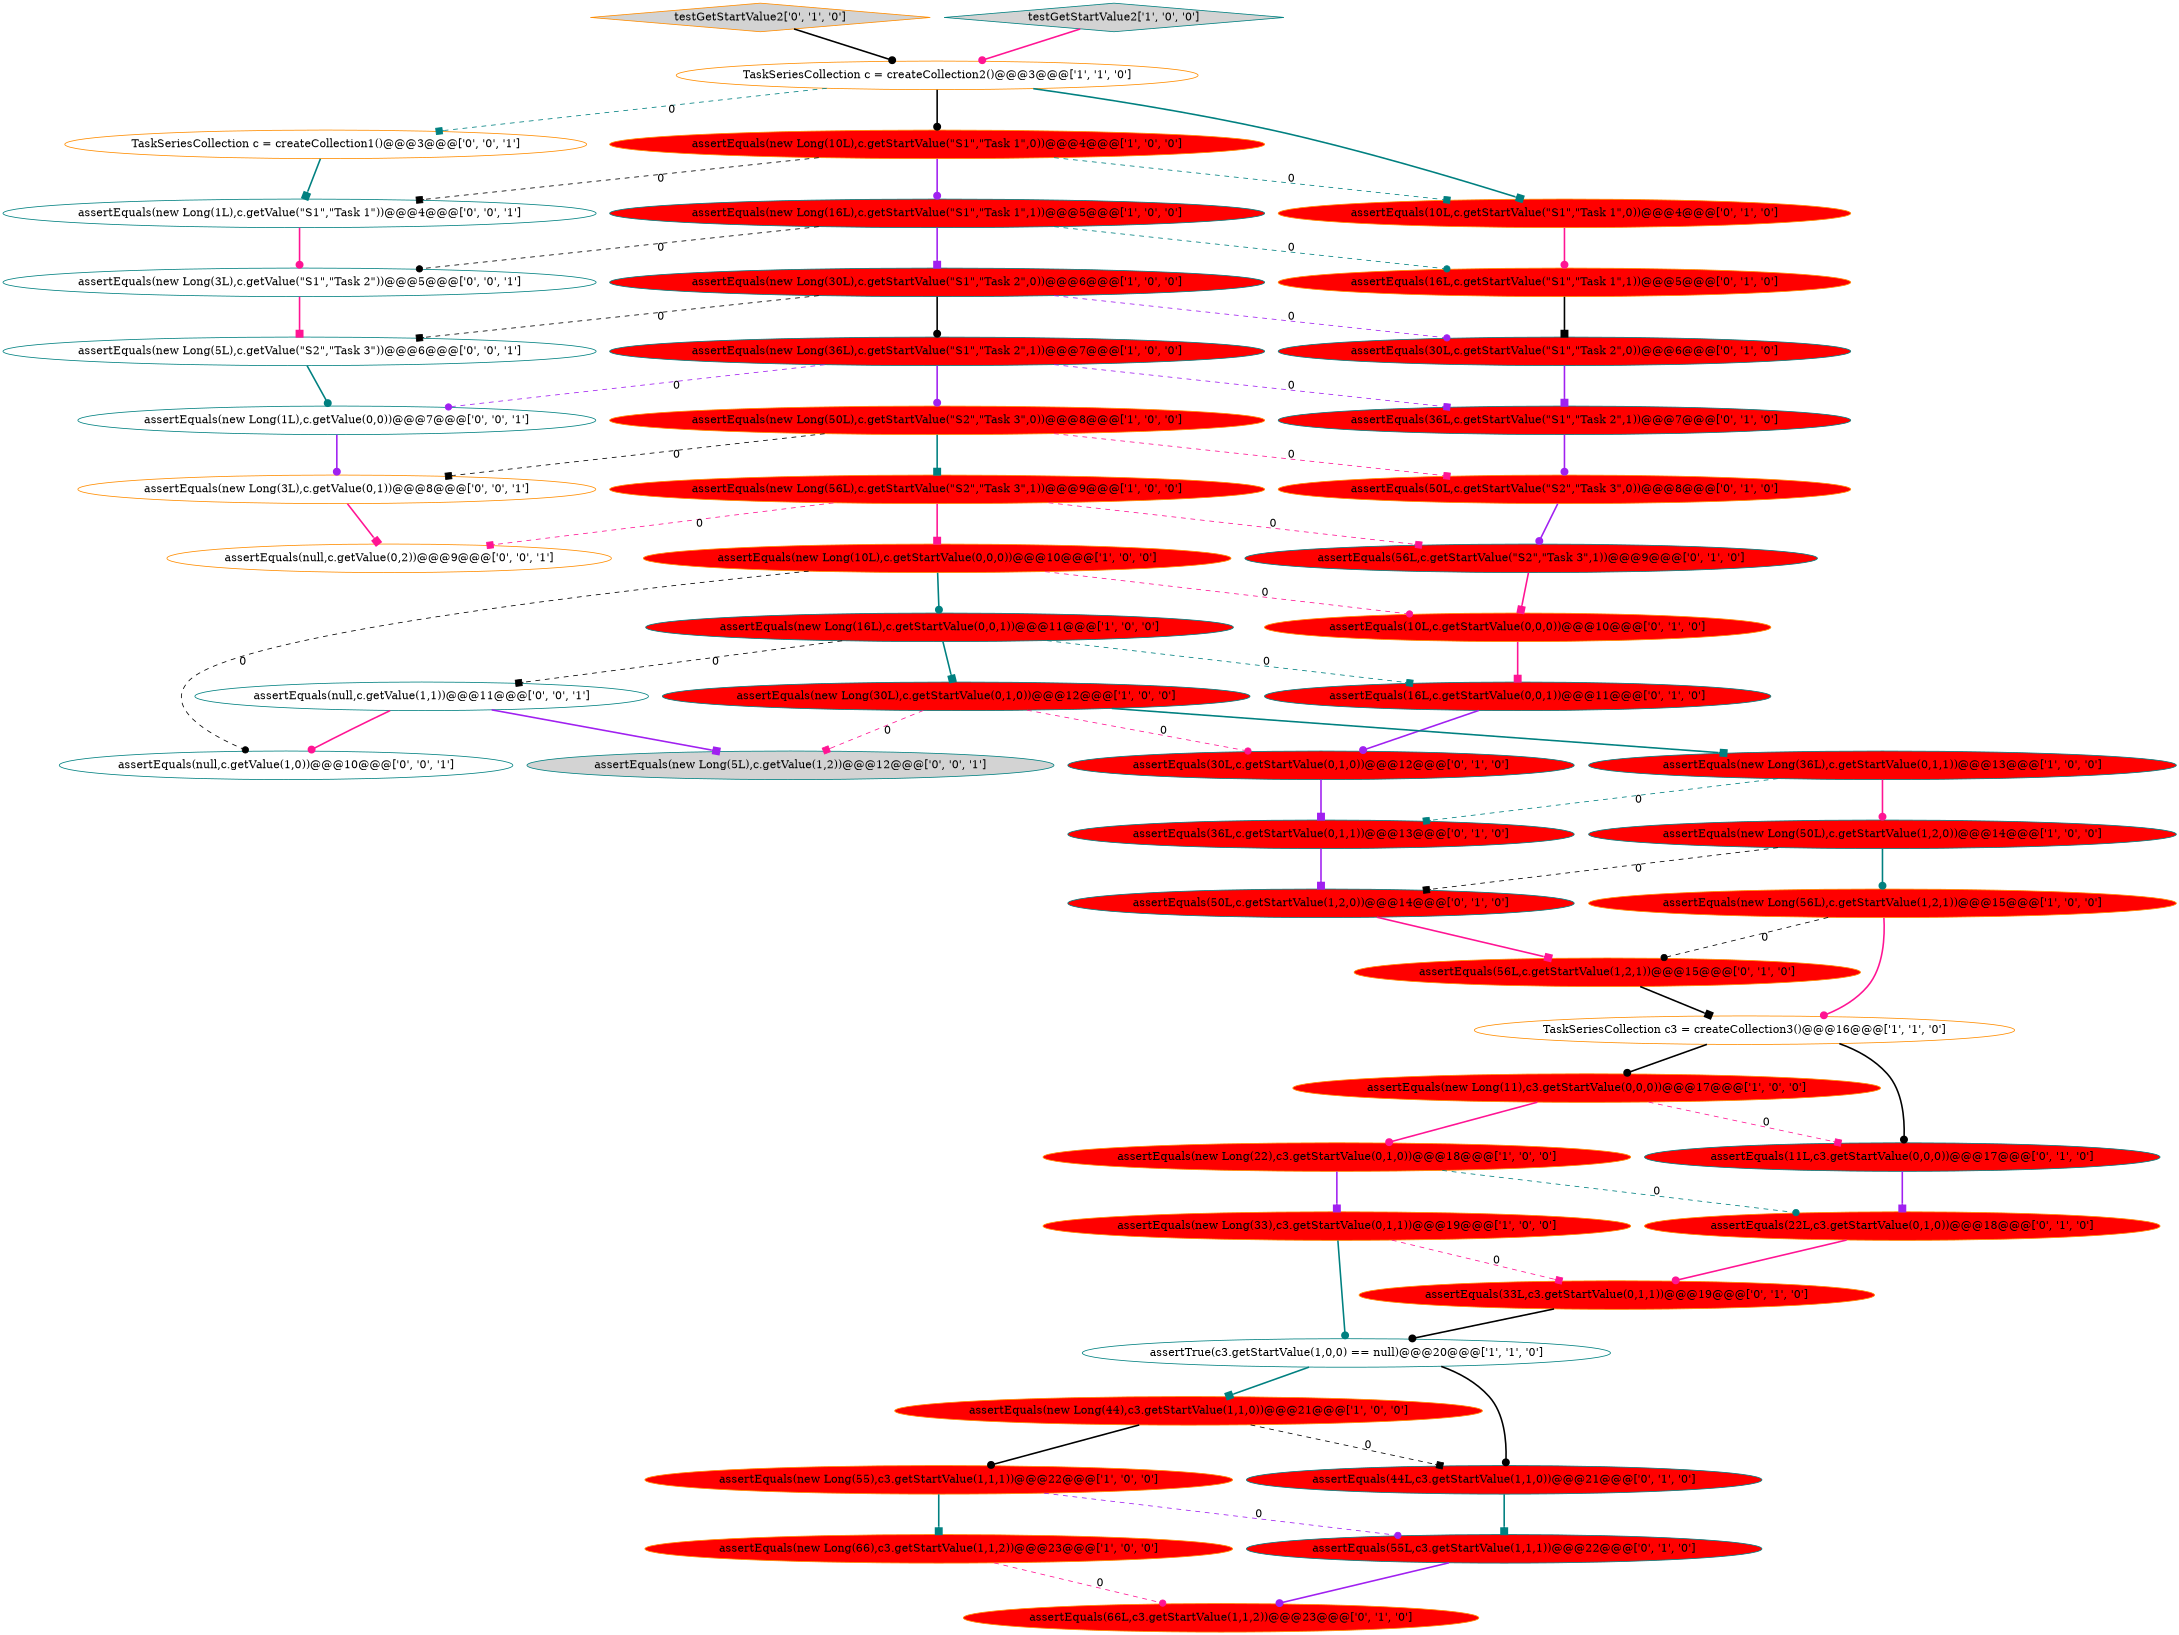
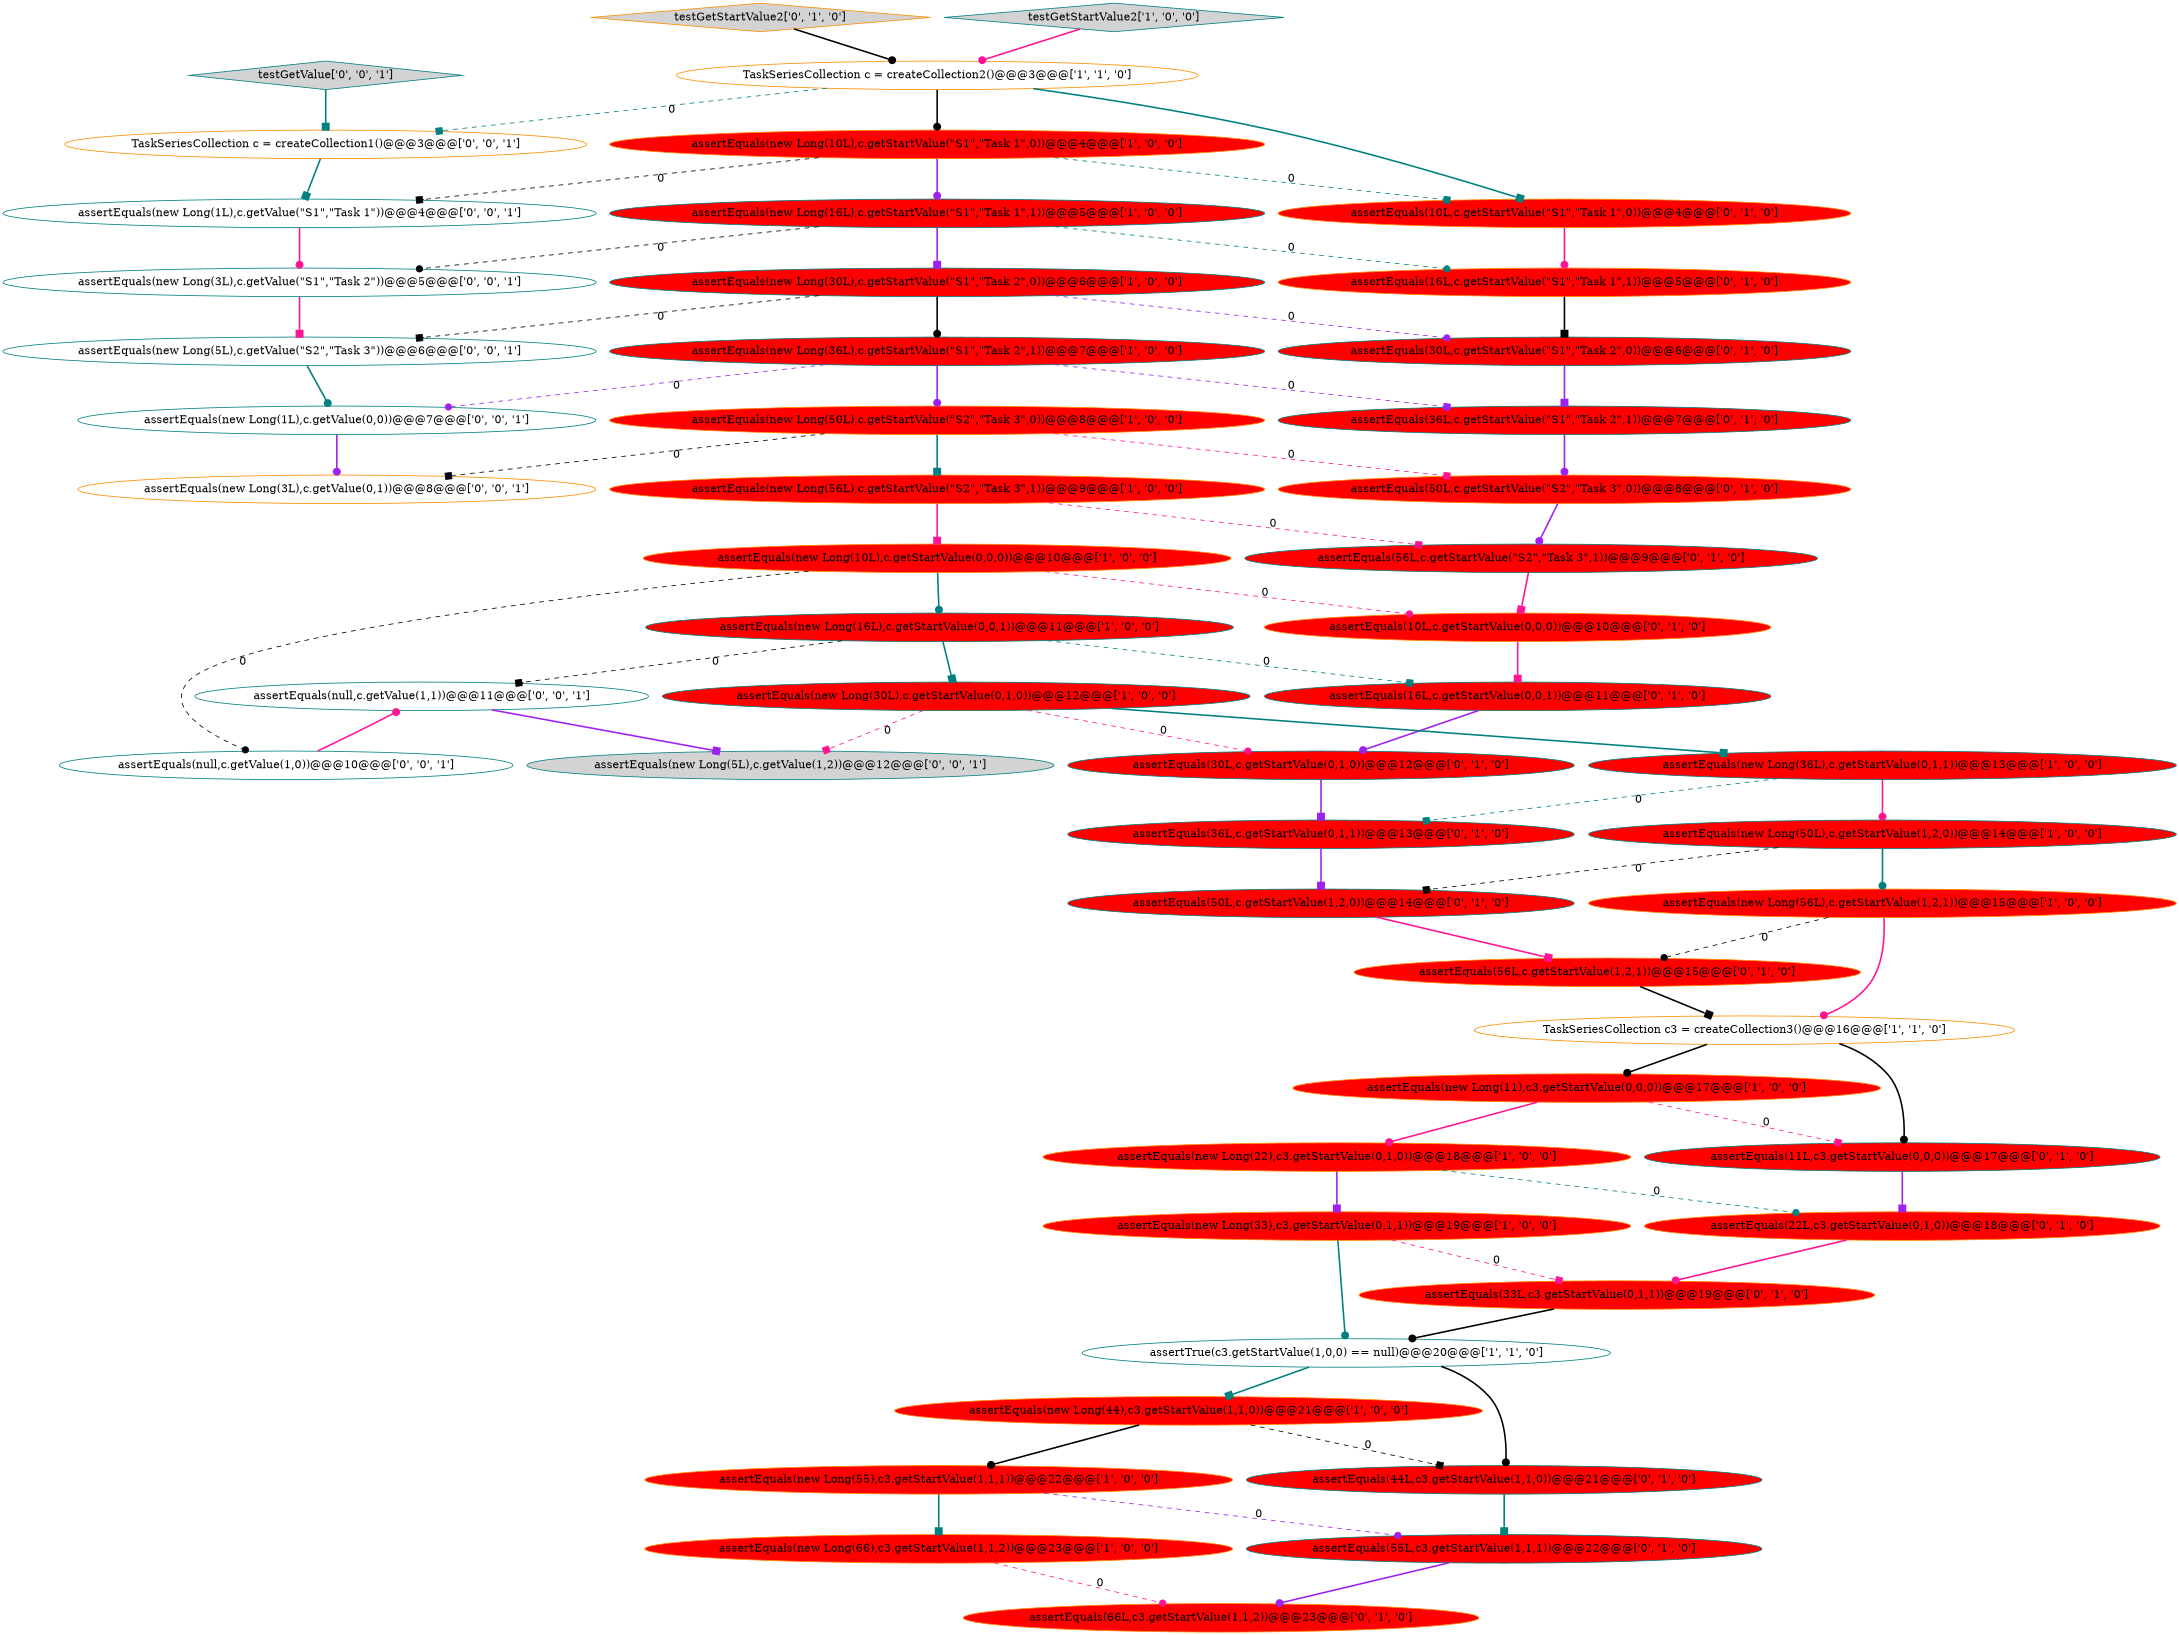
none -> (326, 75)
(389, 558) -> none
(352, 729) -> (356, 733)
